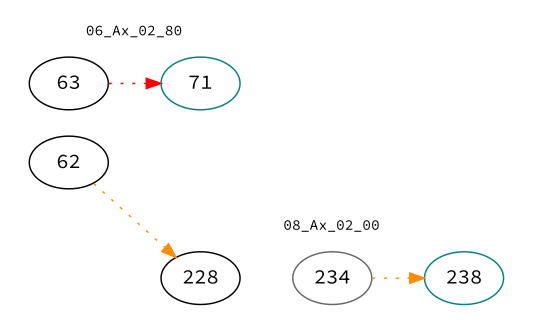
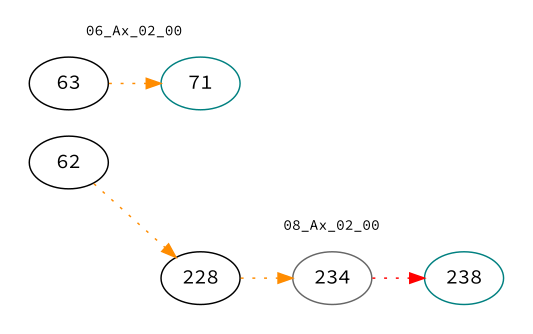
(135, 31) -> (135, 31)
(128, 83) -> (128, 83)
none -> (259, 278)
(391, 278) -> (391, 278)
